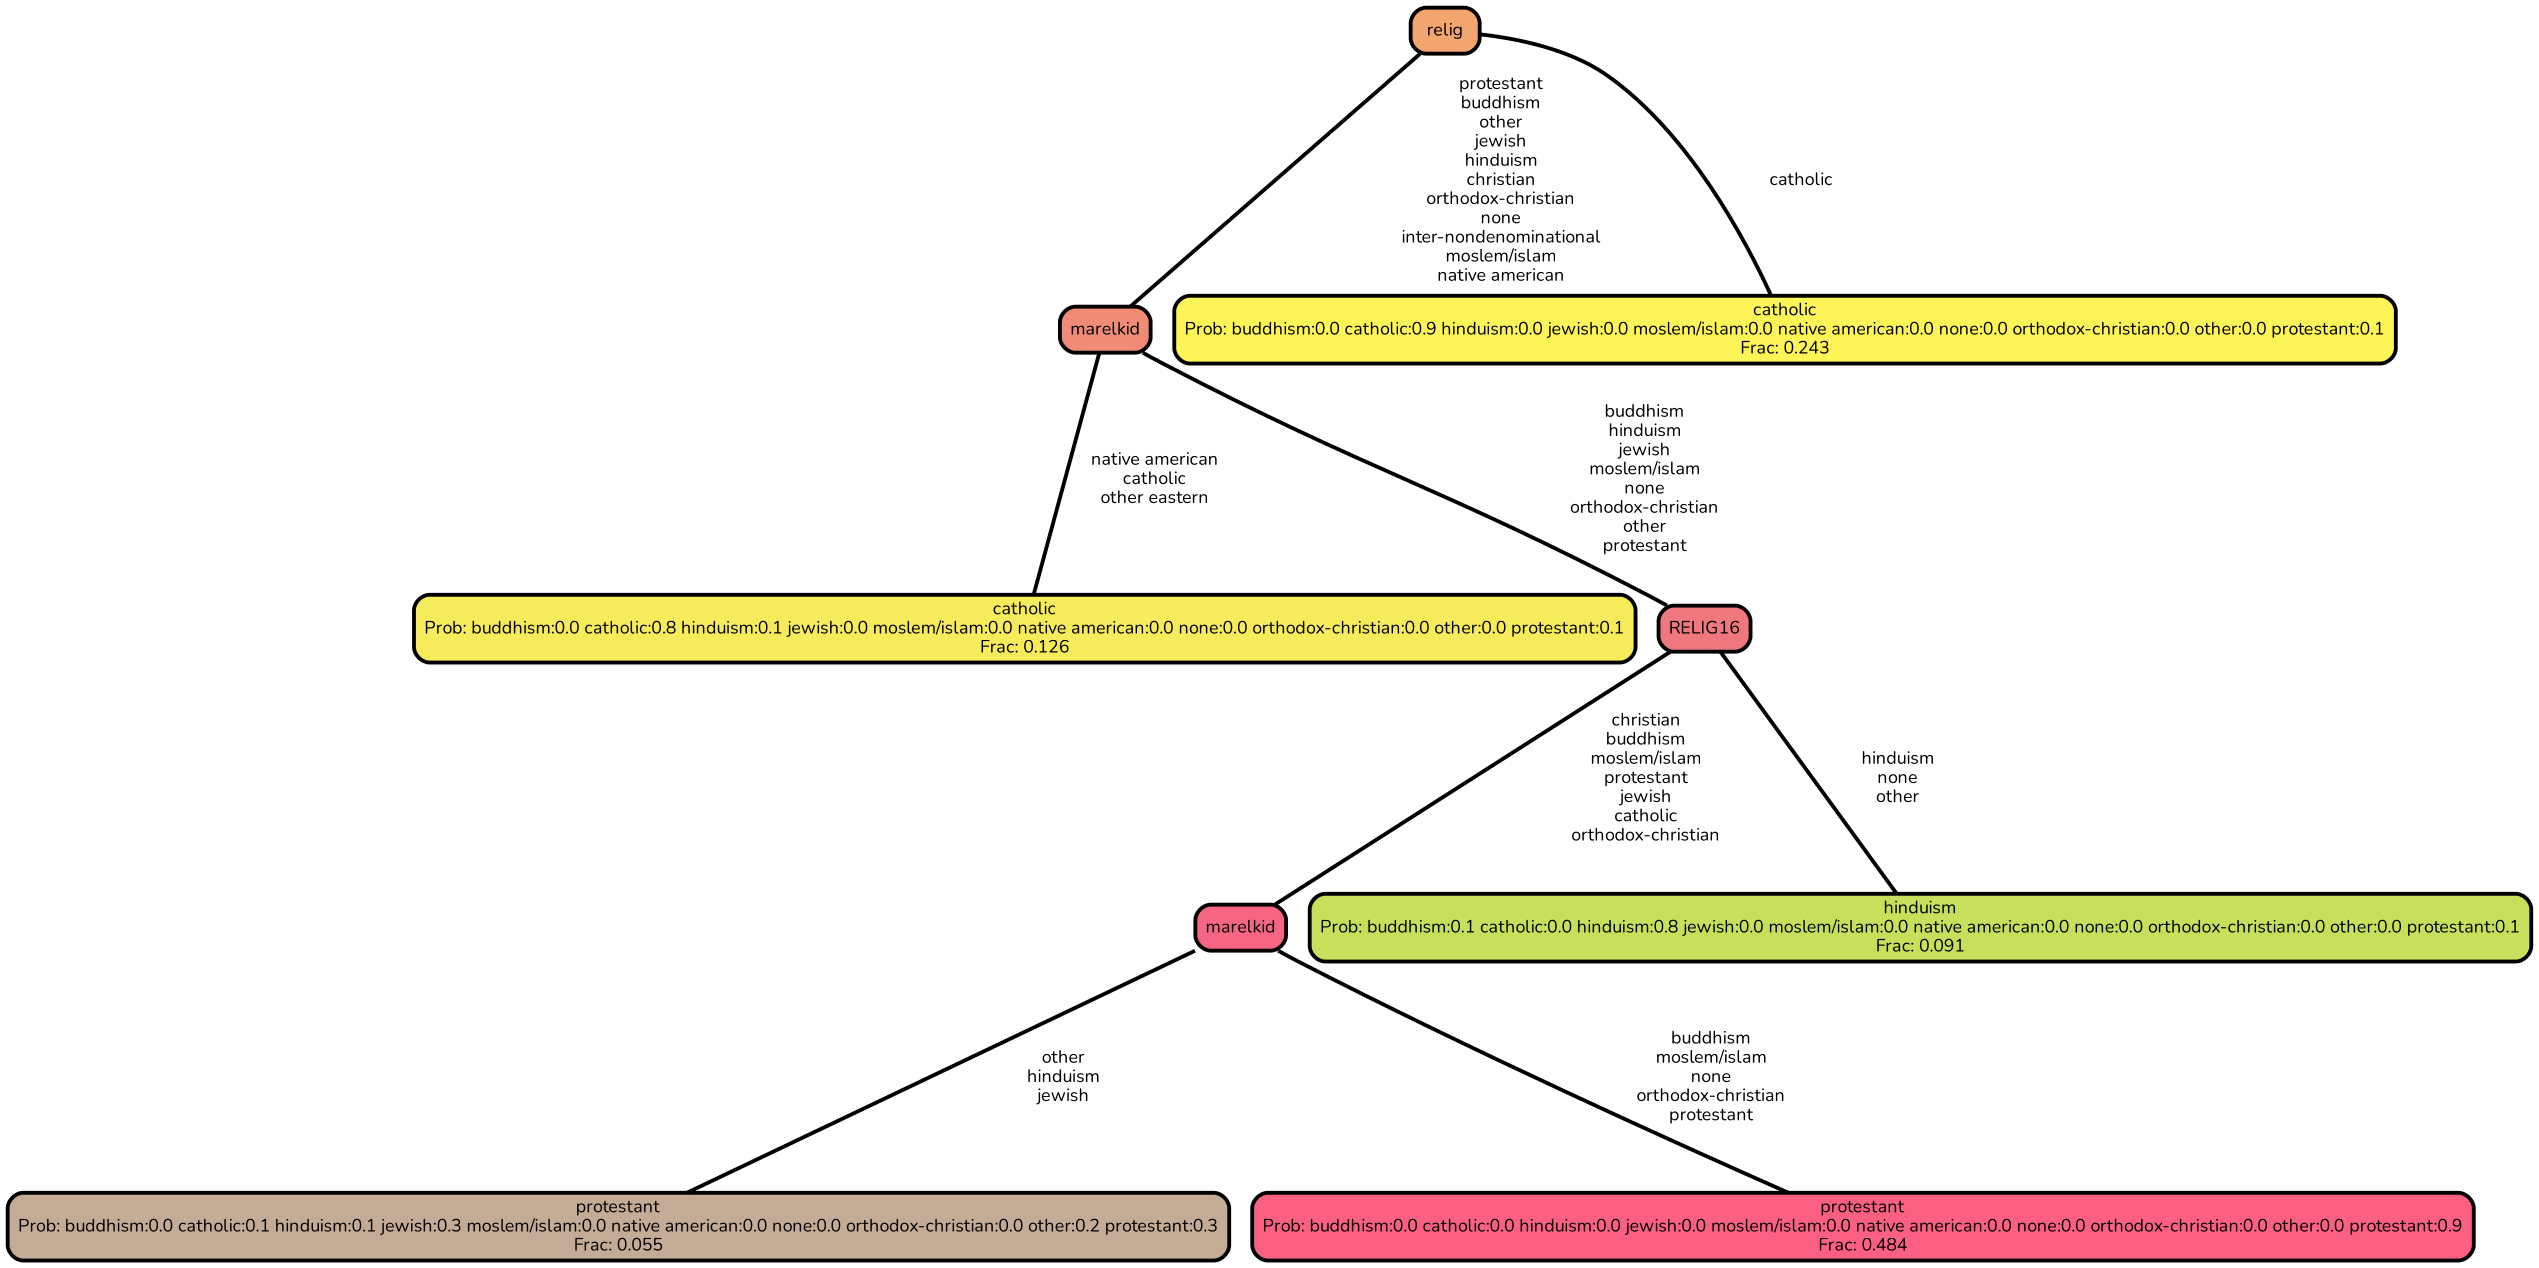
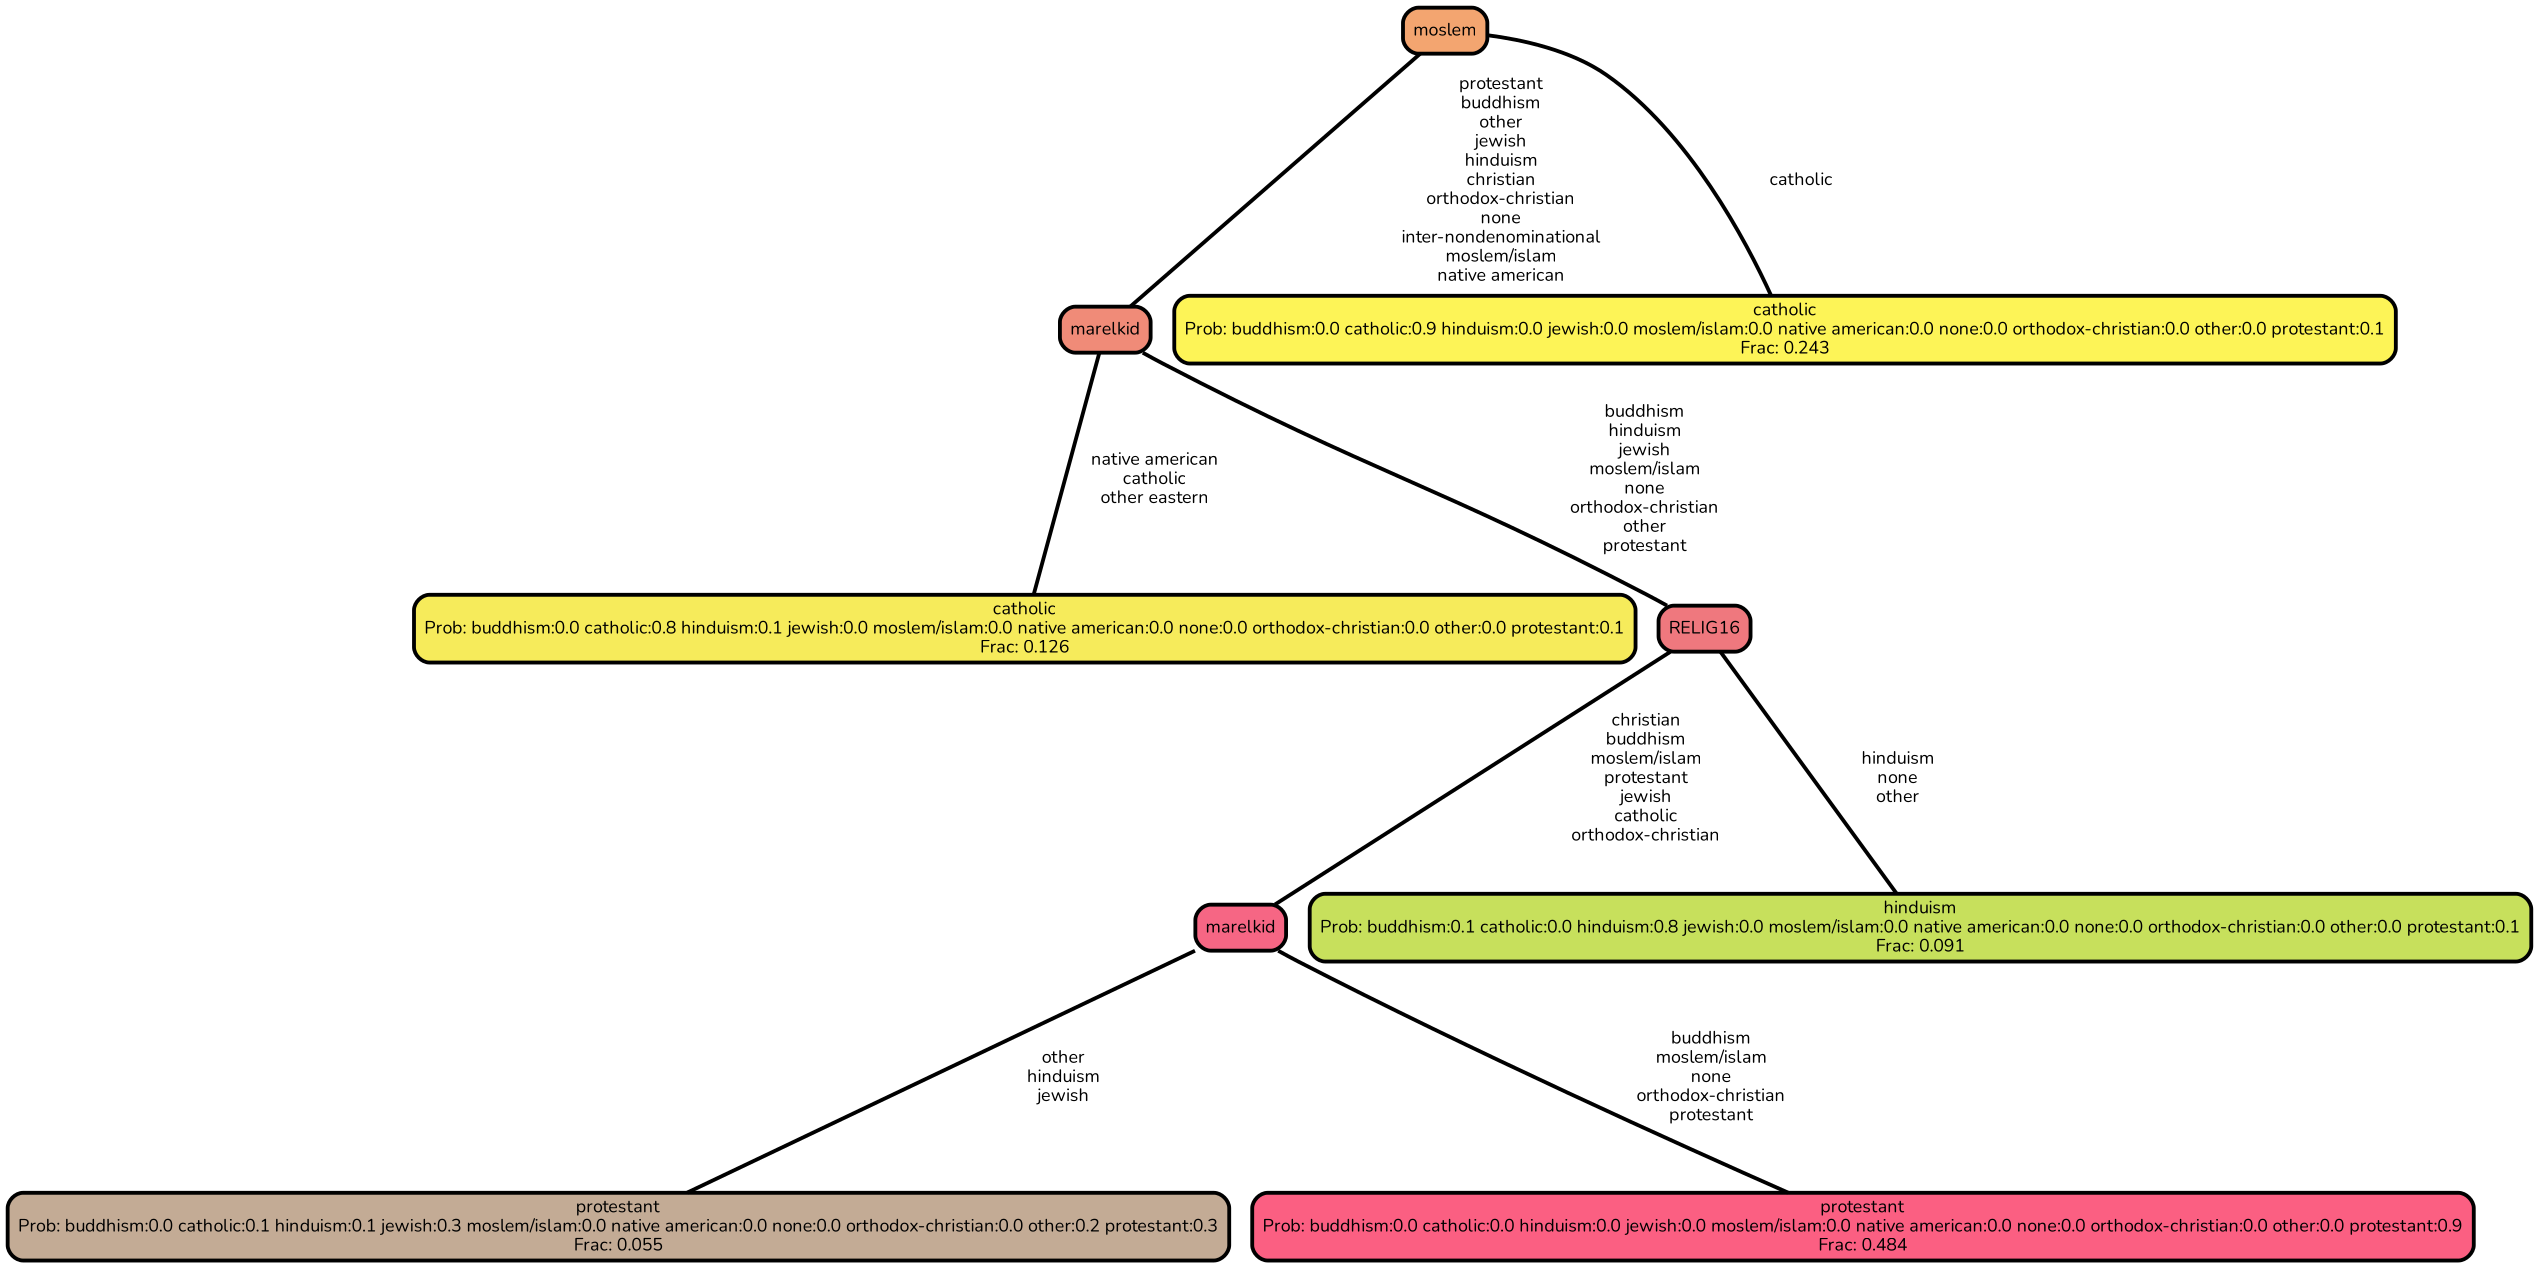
(1445, 31) -> (1445, 31)
